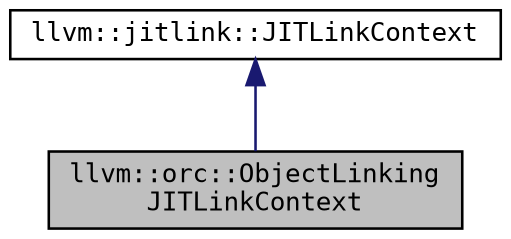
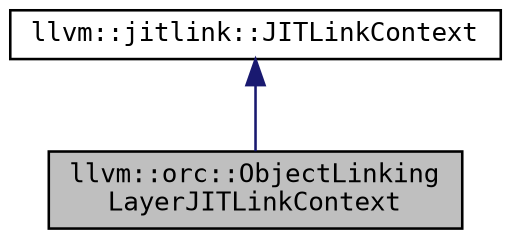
(256, 190) -> (256, 190)
